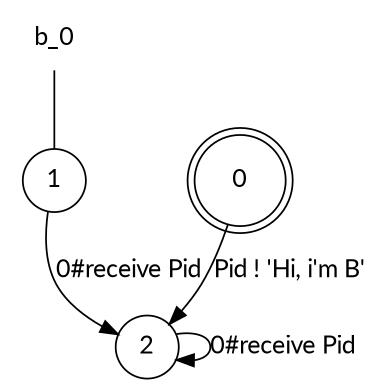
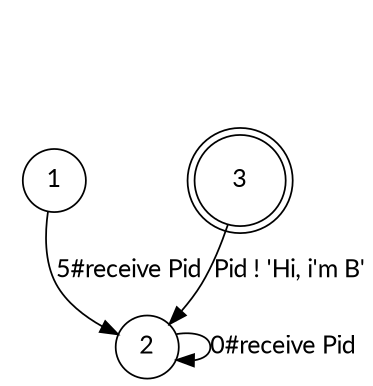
(54, 39) -> none
(240, 181) -> (240, 181)
(129, 271) -> (129, 271)
